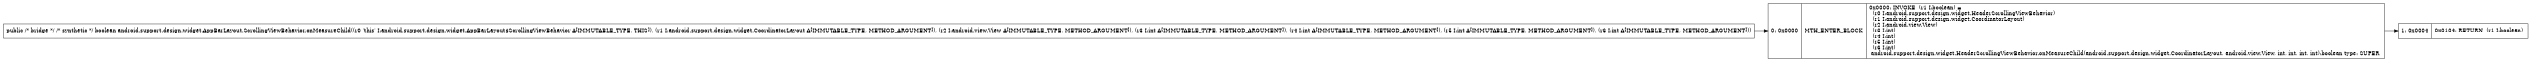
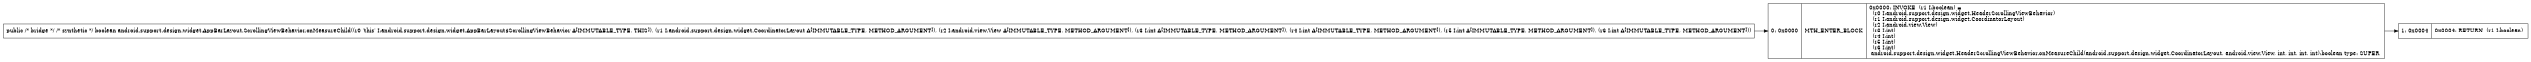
(2480, 31) -> (2480, 31)
